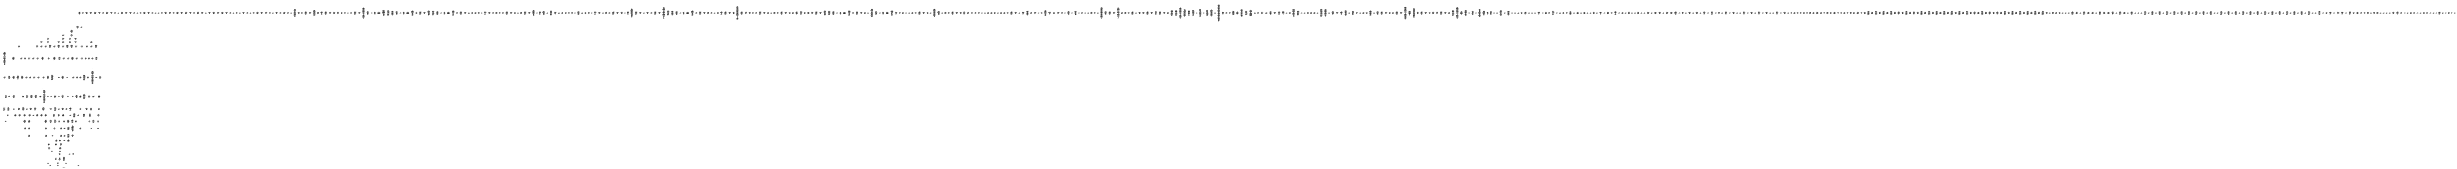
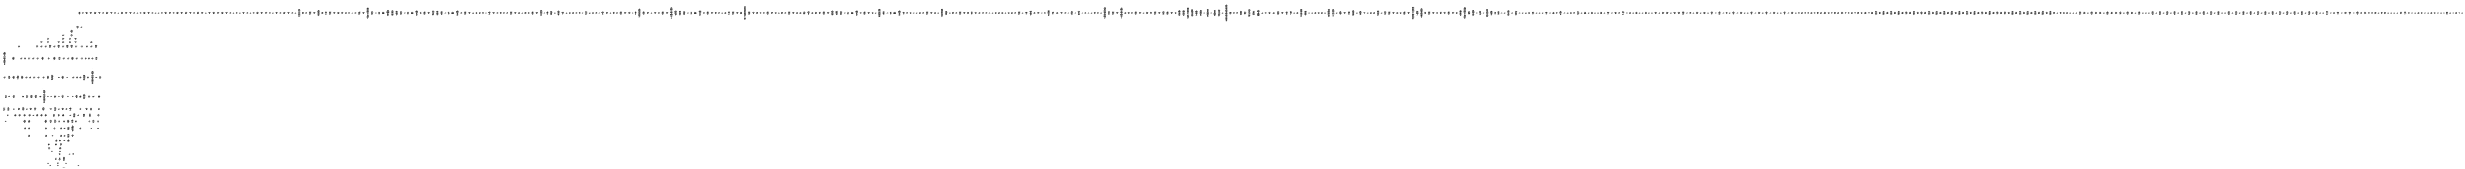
none -> (288, 13)
none -> (529, 13)
(1016, 13) -> none
none -> (1140, 13)
